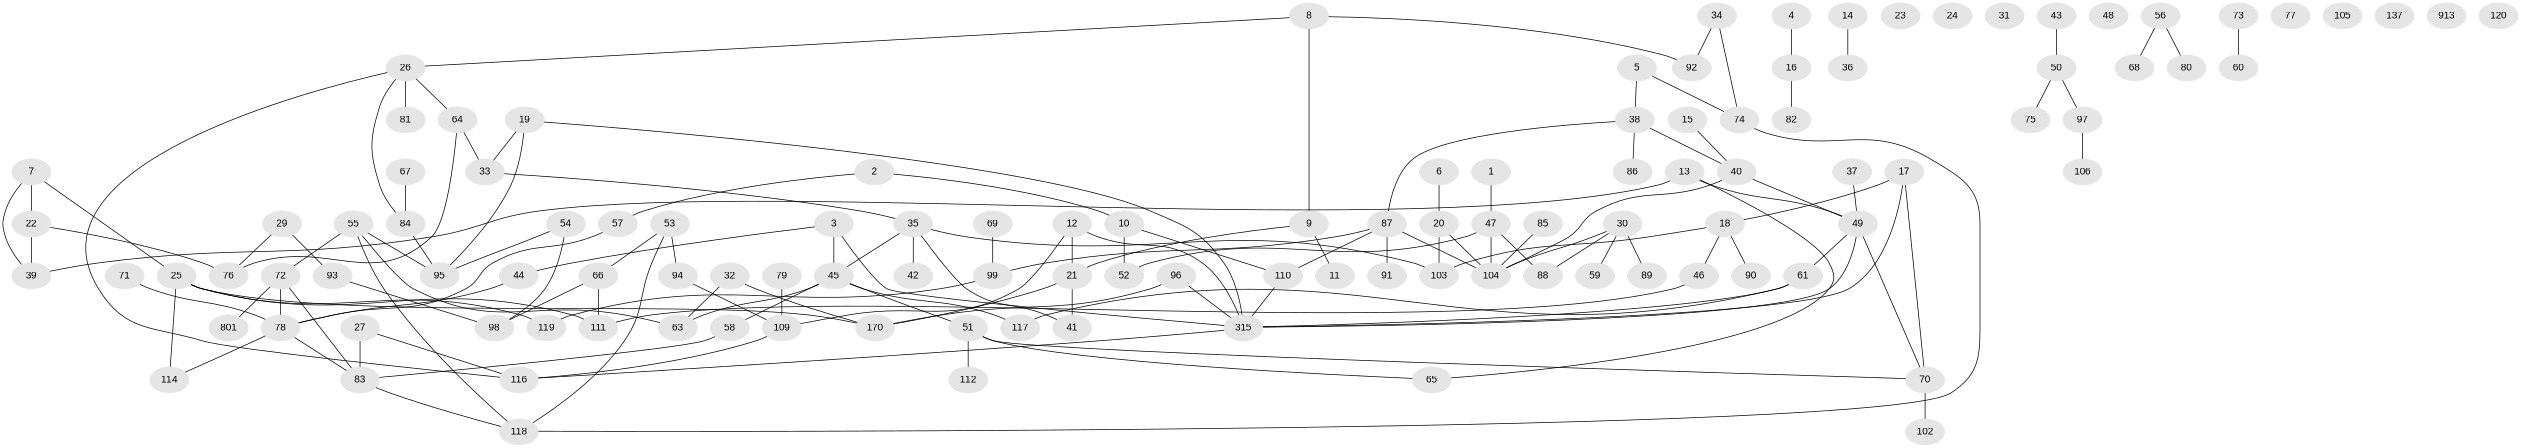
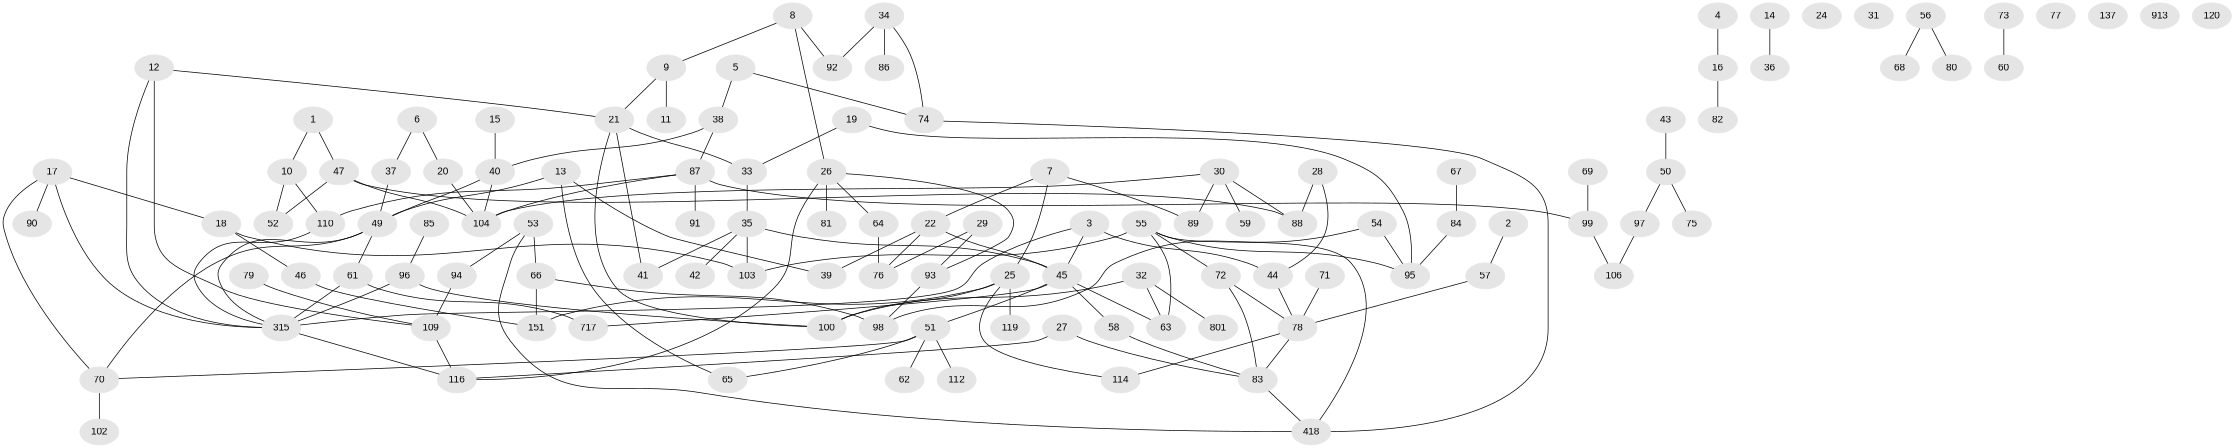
(1901, 16) -> none
(2109, 16) -> none
(2343, 16) -> none
(372, 146) -> (1011, 215)
none -> (404, 146)
(471, 146) -> (681, 146)
(1634, 146) -> (884, 42)
(923, 162) -> none
none -> (1318, 172)
(1003, 188) -> (300, 146)
(3, 224) -> (1109, 190)
(1523, 245) -> (417, 250)
none -> (983, 246)
(1738, 250) -> (42, 198)
(1439, 255) -> (937, 255)
(757, 296) -> (1601, 250)
(252, 304) -> (1180, 302)
(598, 328) -> (536, 328)
(875, 328) -> (827, 328)
(1020, 328) -> (588, 328)
none -> (905, 380)
(519, 432) -> (1311, 432)
